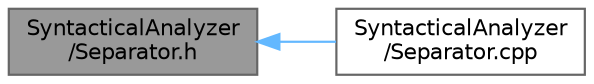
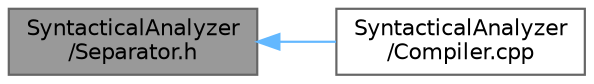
(461, 42) -> (461, 42)
